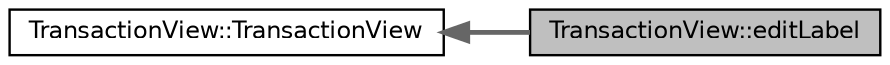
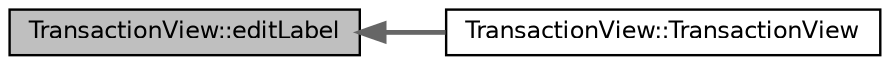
(499, 32) -> (415, 32)
